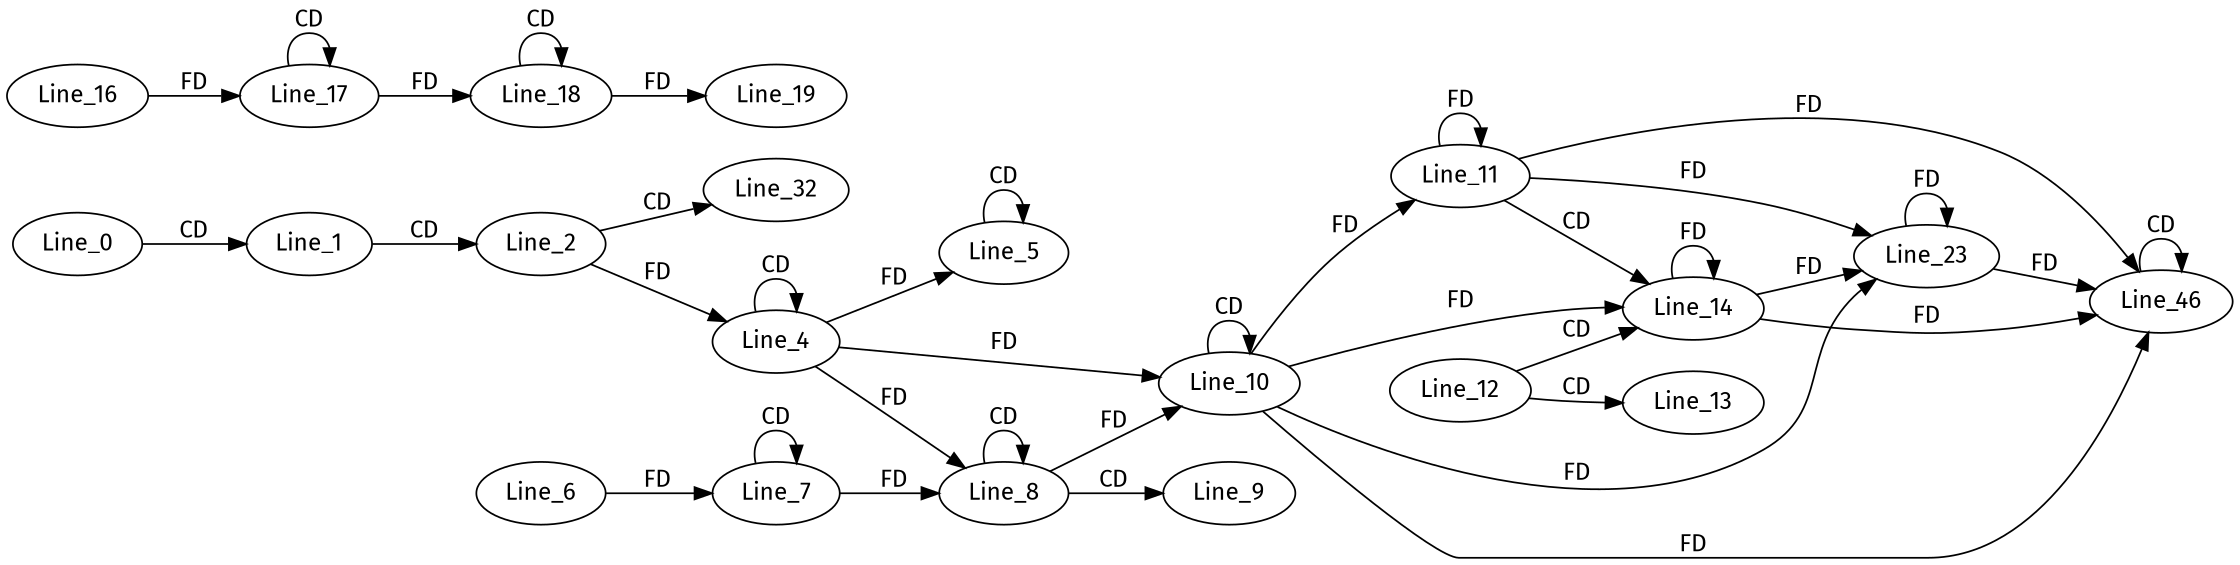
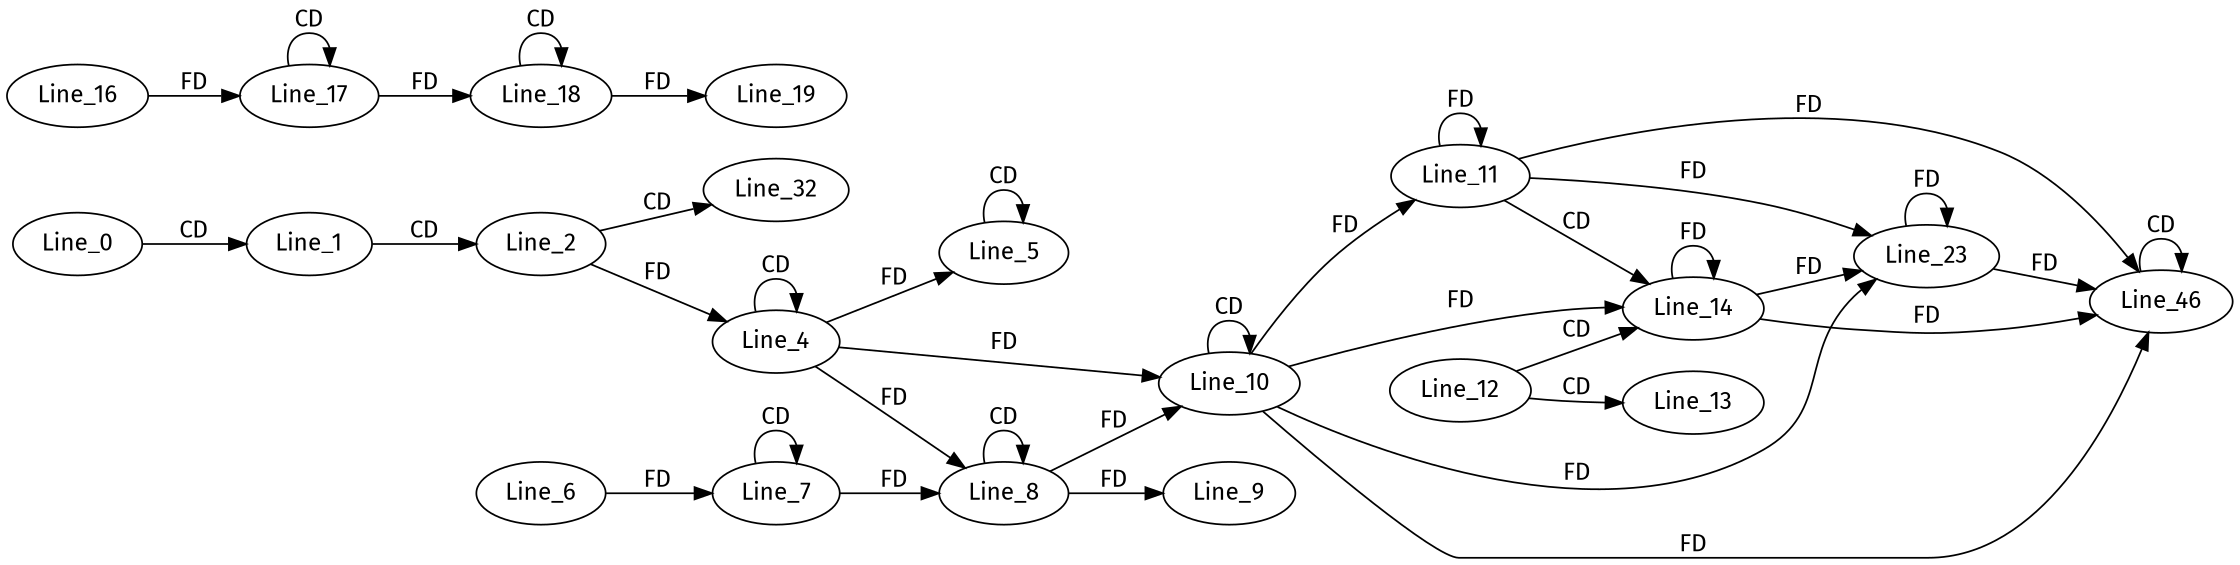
(1114, 480) -> (1114, 480)
